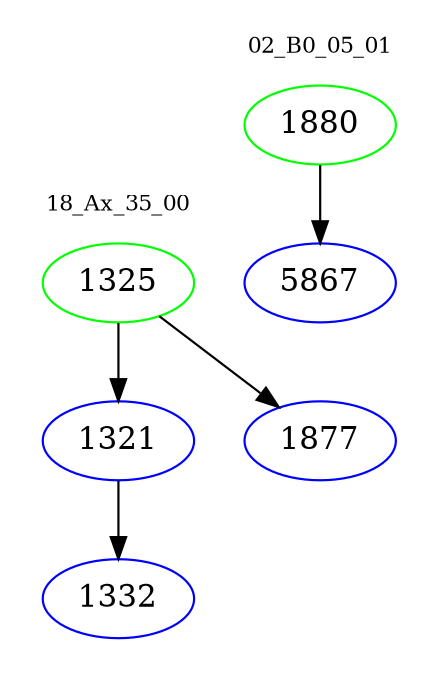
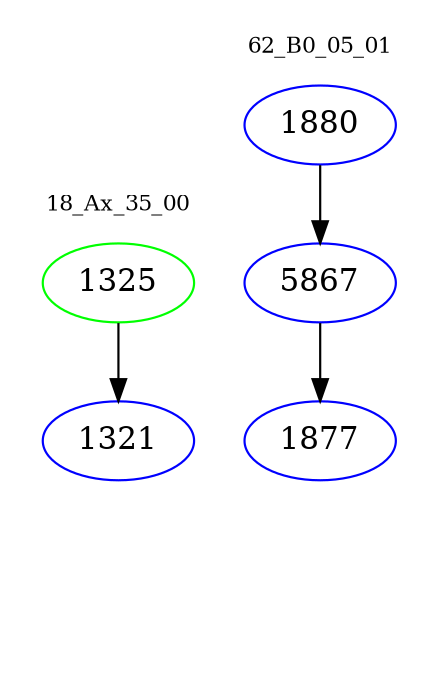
(320, 47) -> (320, 47)
(320, 125) -> (320, 125)
(197, 345) -> (320, 351)
(118, 599) -> none
